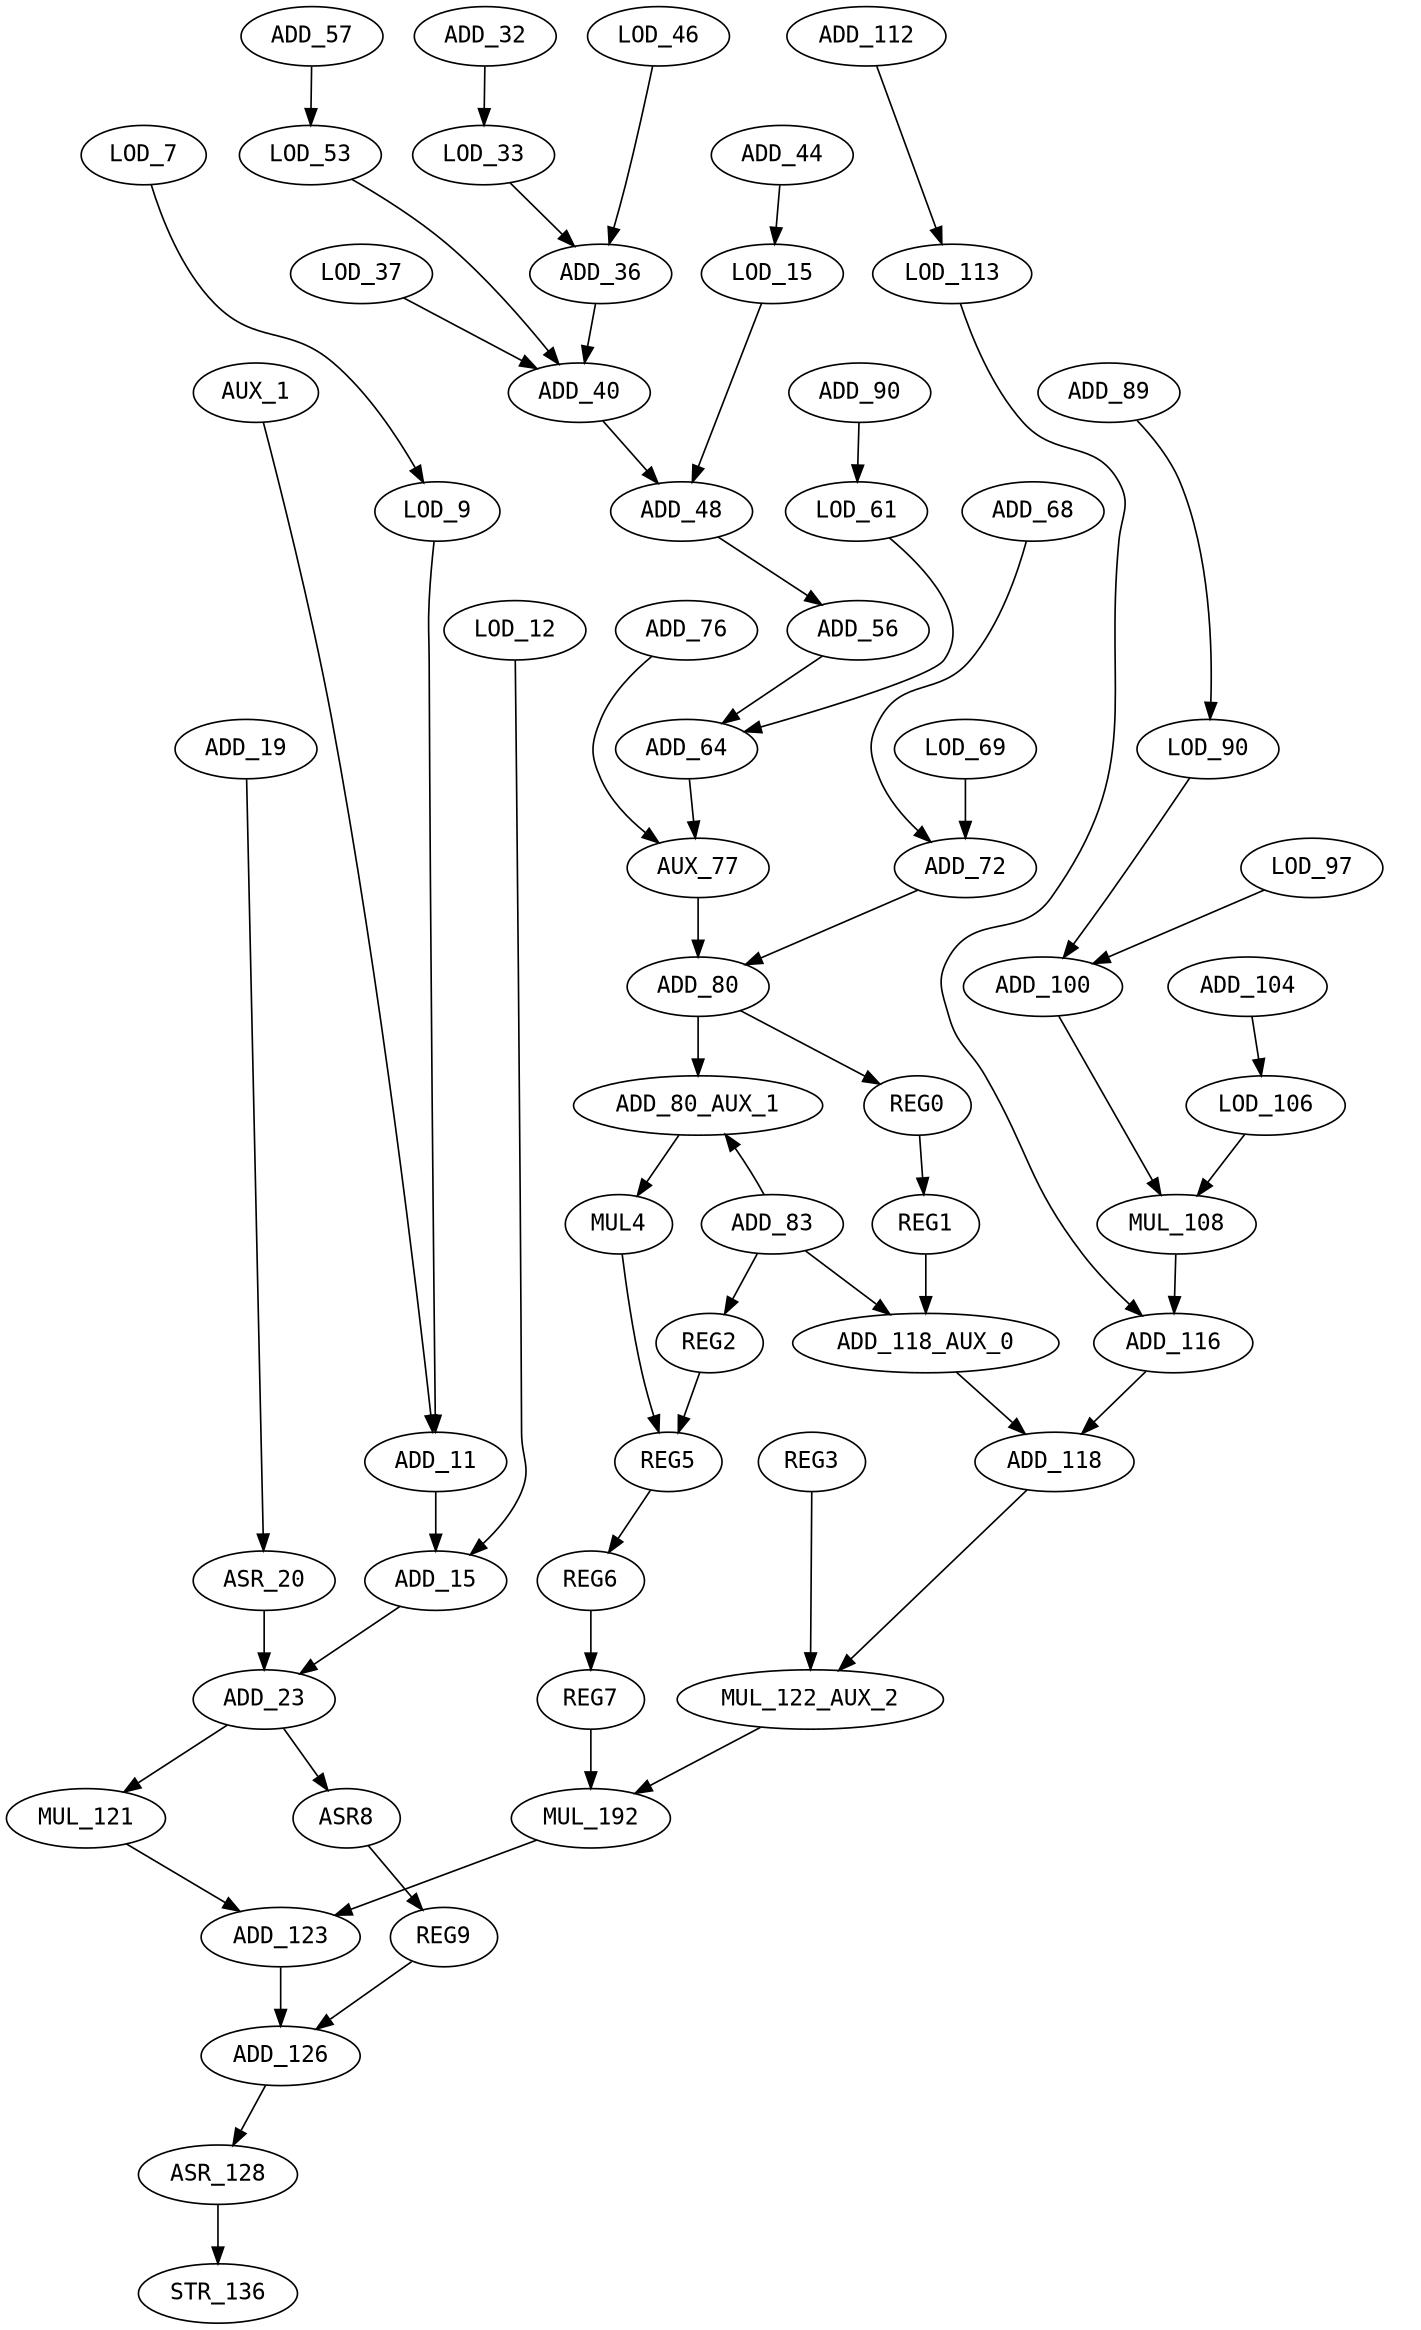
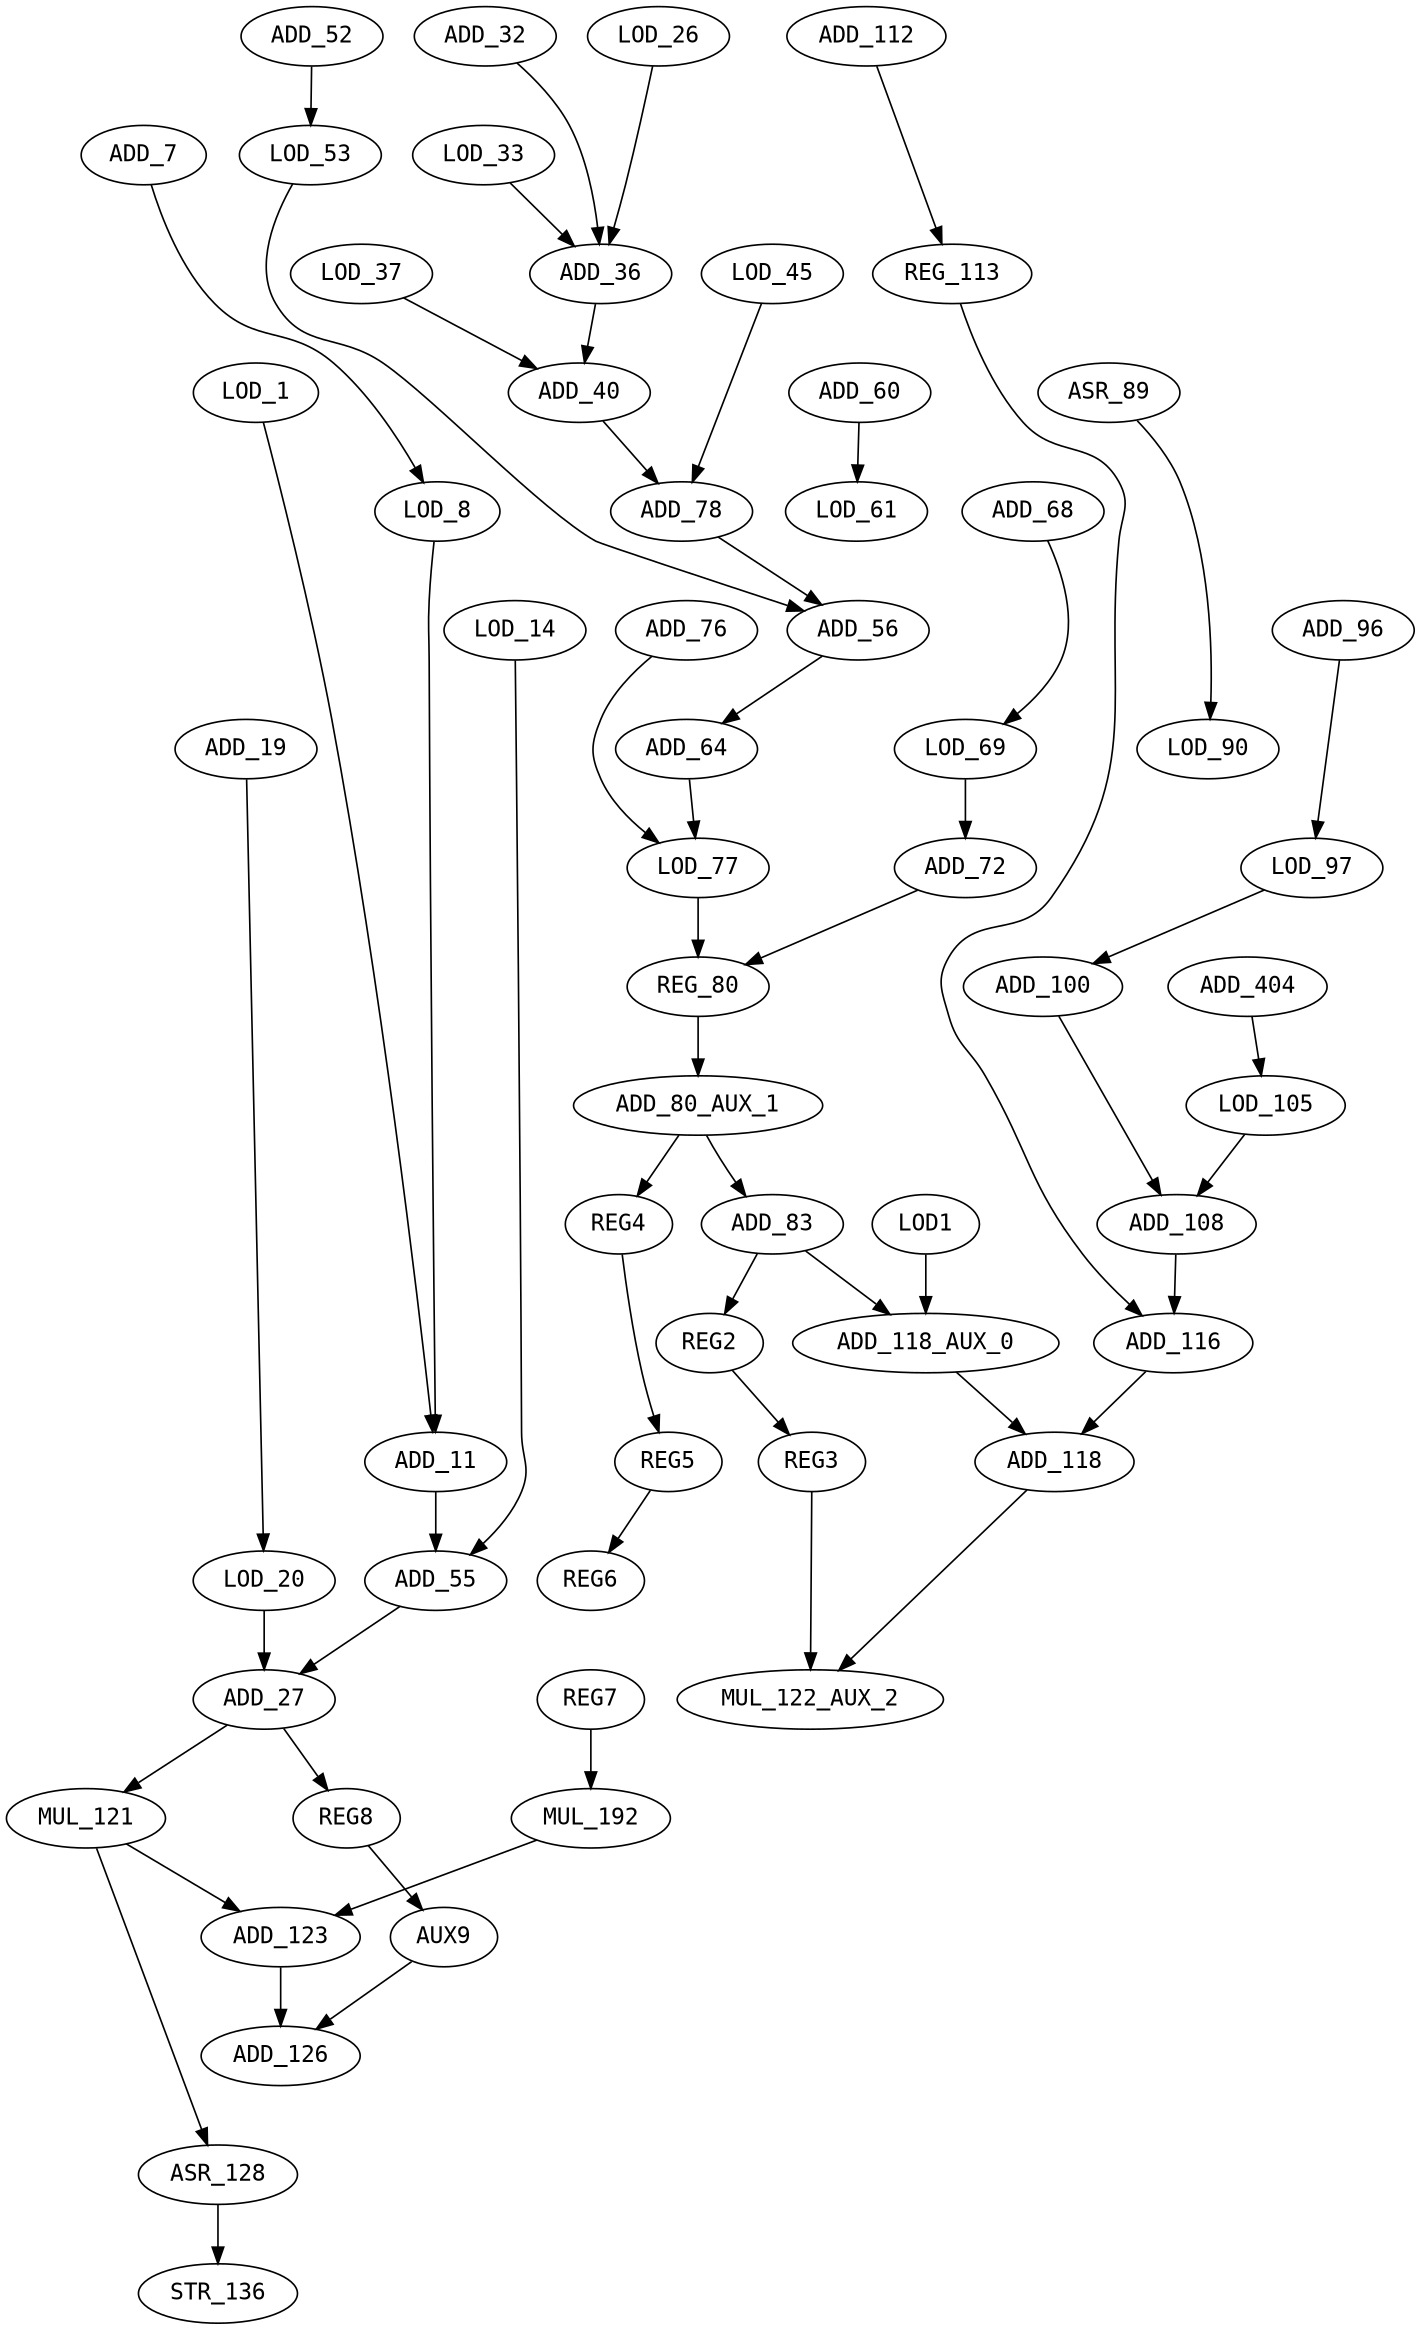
(312, 36) -> (312, 36)
(659, 36) -> (659, 36)
(485, 88) -> (575, 137)
(144, 155) -> (144, 155)
(782, 155) -> none
(459, 255) -> (470, 437)
(772, 274) -> (772, 274)
(952, 274) -> (952, 274)
(256, 393) -> (256, 393)
(860, 393) -> (860, 393)
(1109, 393) -> (1109, 393)
(437, 512) -> (437, 512)
(682, 512) -> (682, 512)
(515, 630) -> (515, 630)
none -> (1343, 630)
(923, 673) -> none
(925, 687) -> (1068, 634)
(1132, 862) -> none
(698, 868) -> (698, 868)
(698, 987) -> (698, 987)
(1248, 987) -> (1248, 987)
(918, 1106) -> none
(1266, 1106) -> (1266, 1106)
(750, 1171) -> (721, 1159)
(619, 1224) -> (619, 1224)
(926, 1224) -> (926, 1224)
(1177, 1224) -> (1177, 1224)
(692, 1395) -> (755, 1396)
(264, 1581) -> (264, 1581)
(436, 1581) -> (436, 1581)
(591, 1632) -> none
(264, 1700) -> (264, 1700)
(705, 1756) -> none
(347, 1818) -> (347, 1818)
(444, 1937) -> (444, 1937)
(253, 2108) -> (149, 1989)
